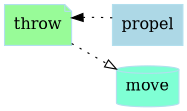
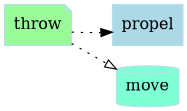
(98, 17) -> (86, 33)
